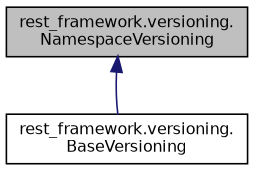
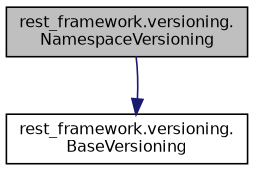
(116, 93) -> (138, 77)
